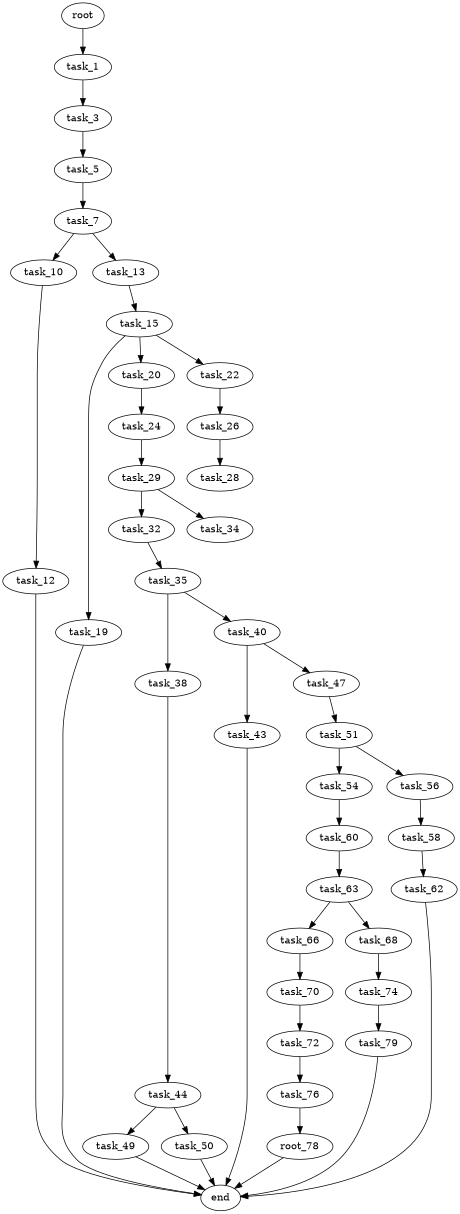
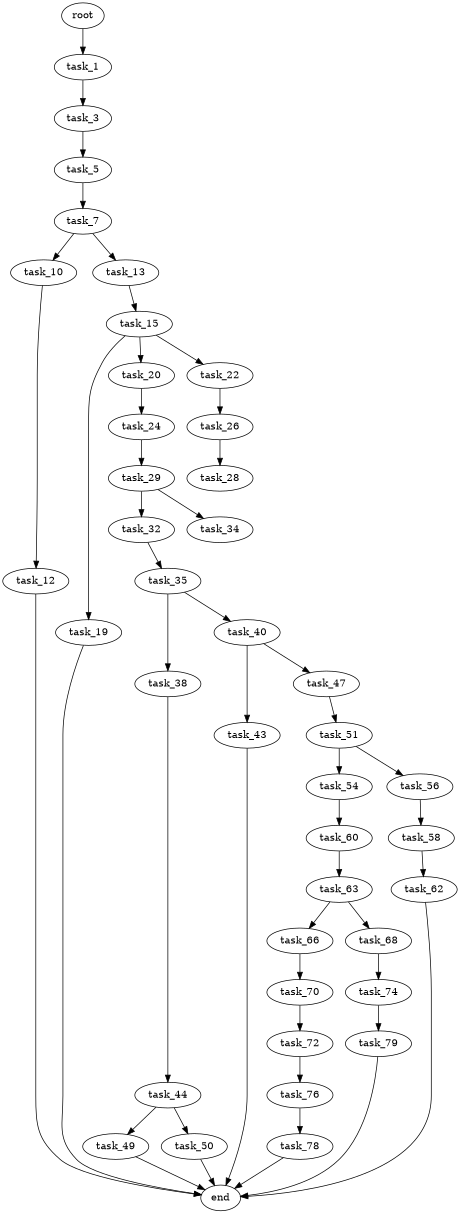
(300, 1147) -> (300, 1147)
